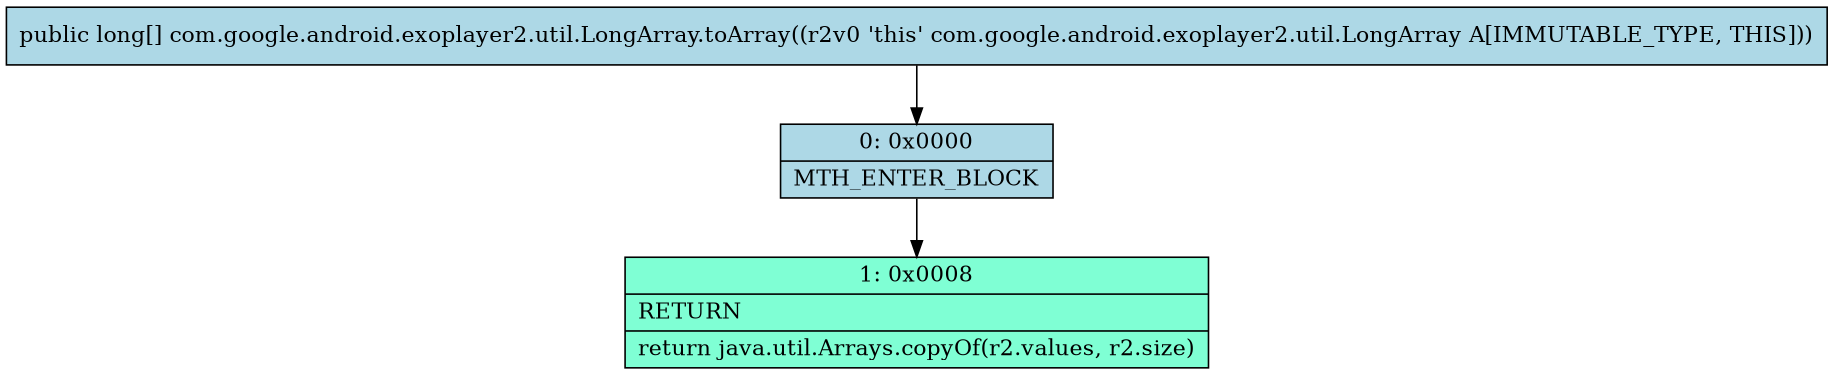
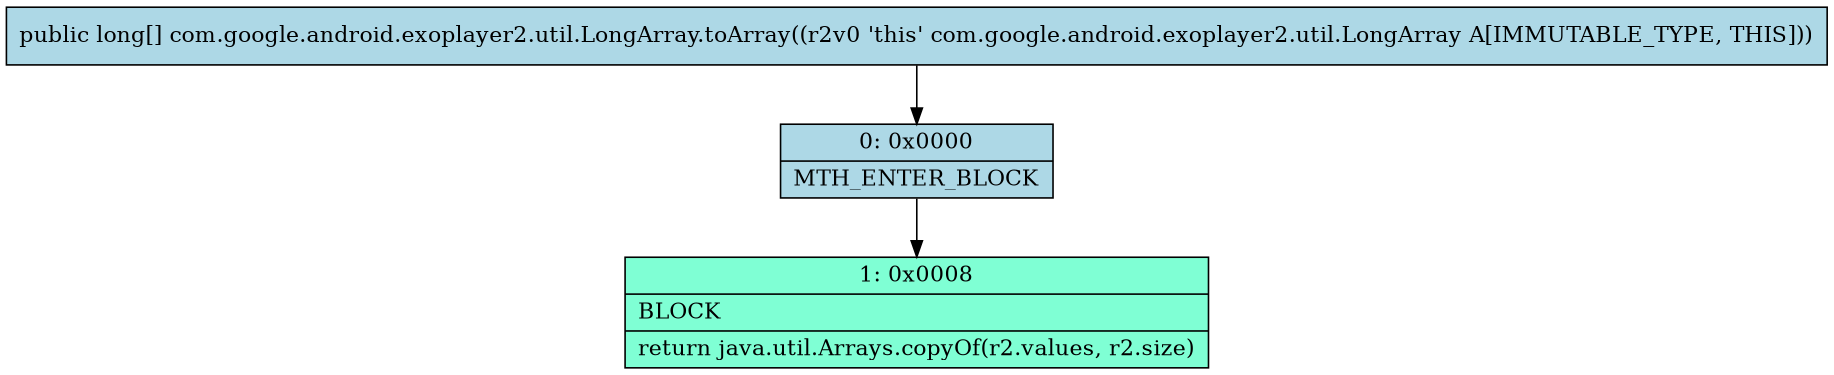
(690, 312) -> (680, 312)
